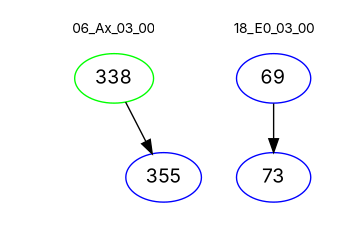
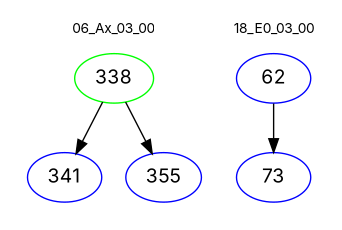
(274, 78) -> (274, 78)
none -> (65, 177)
